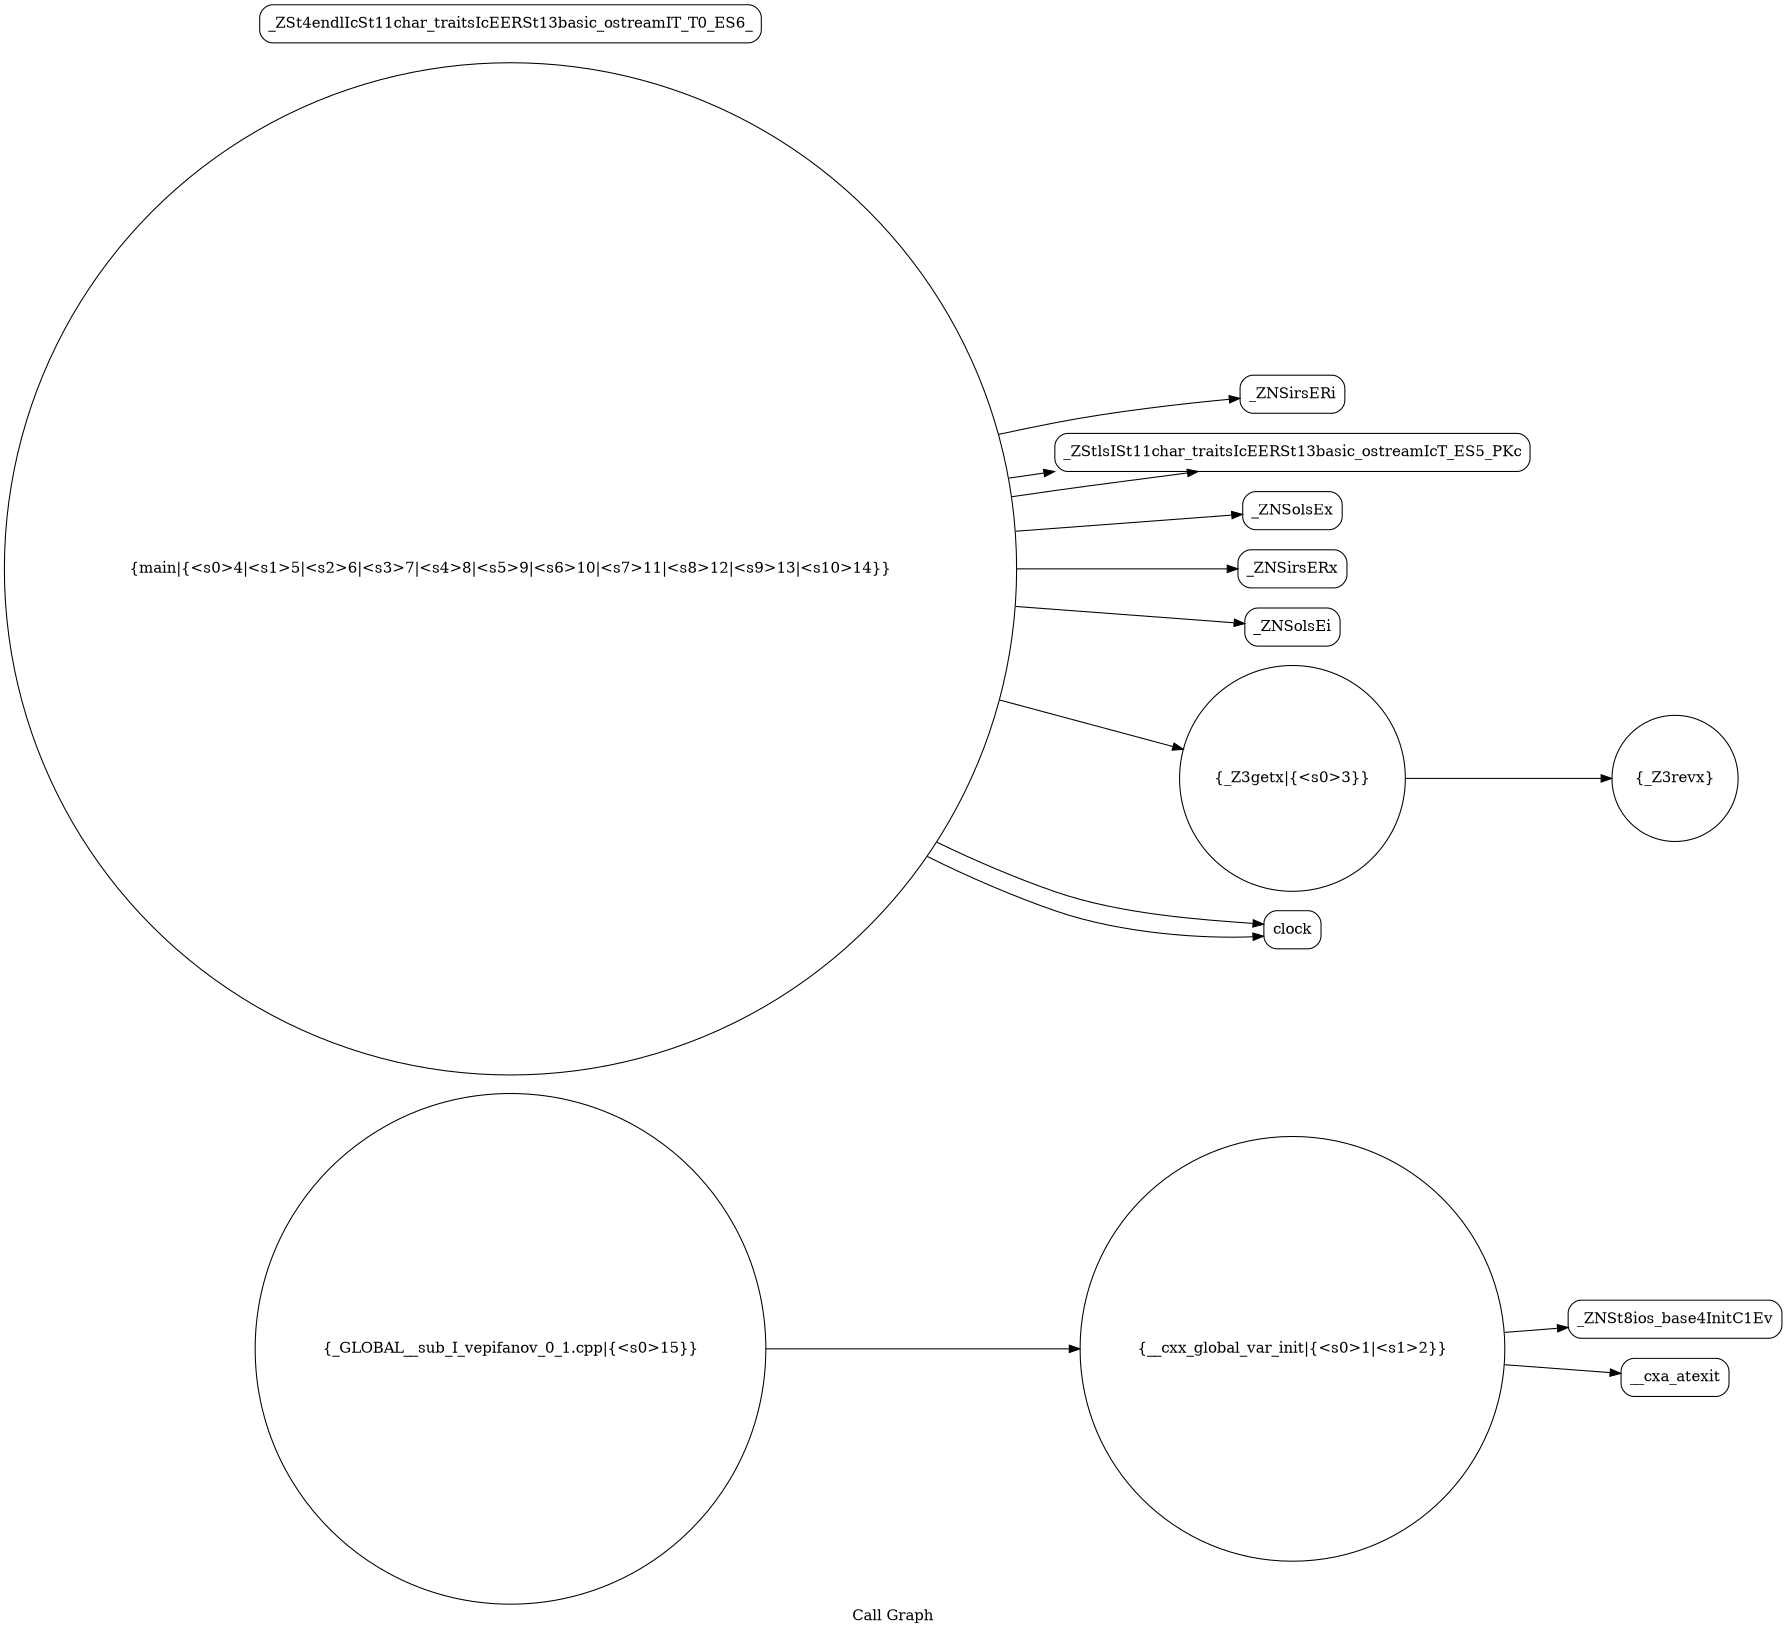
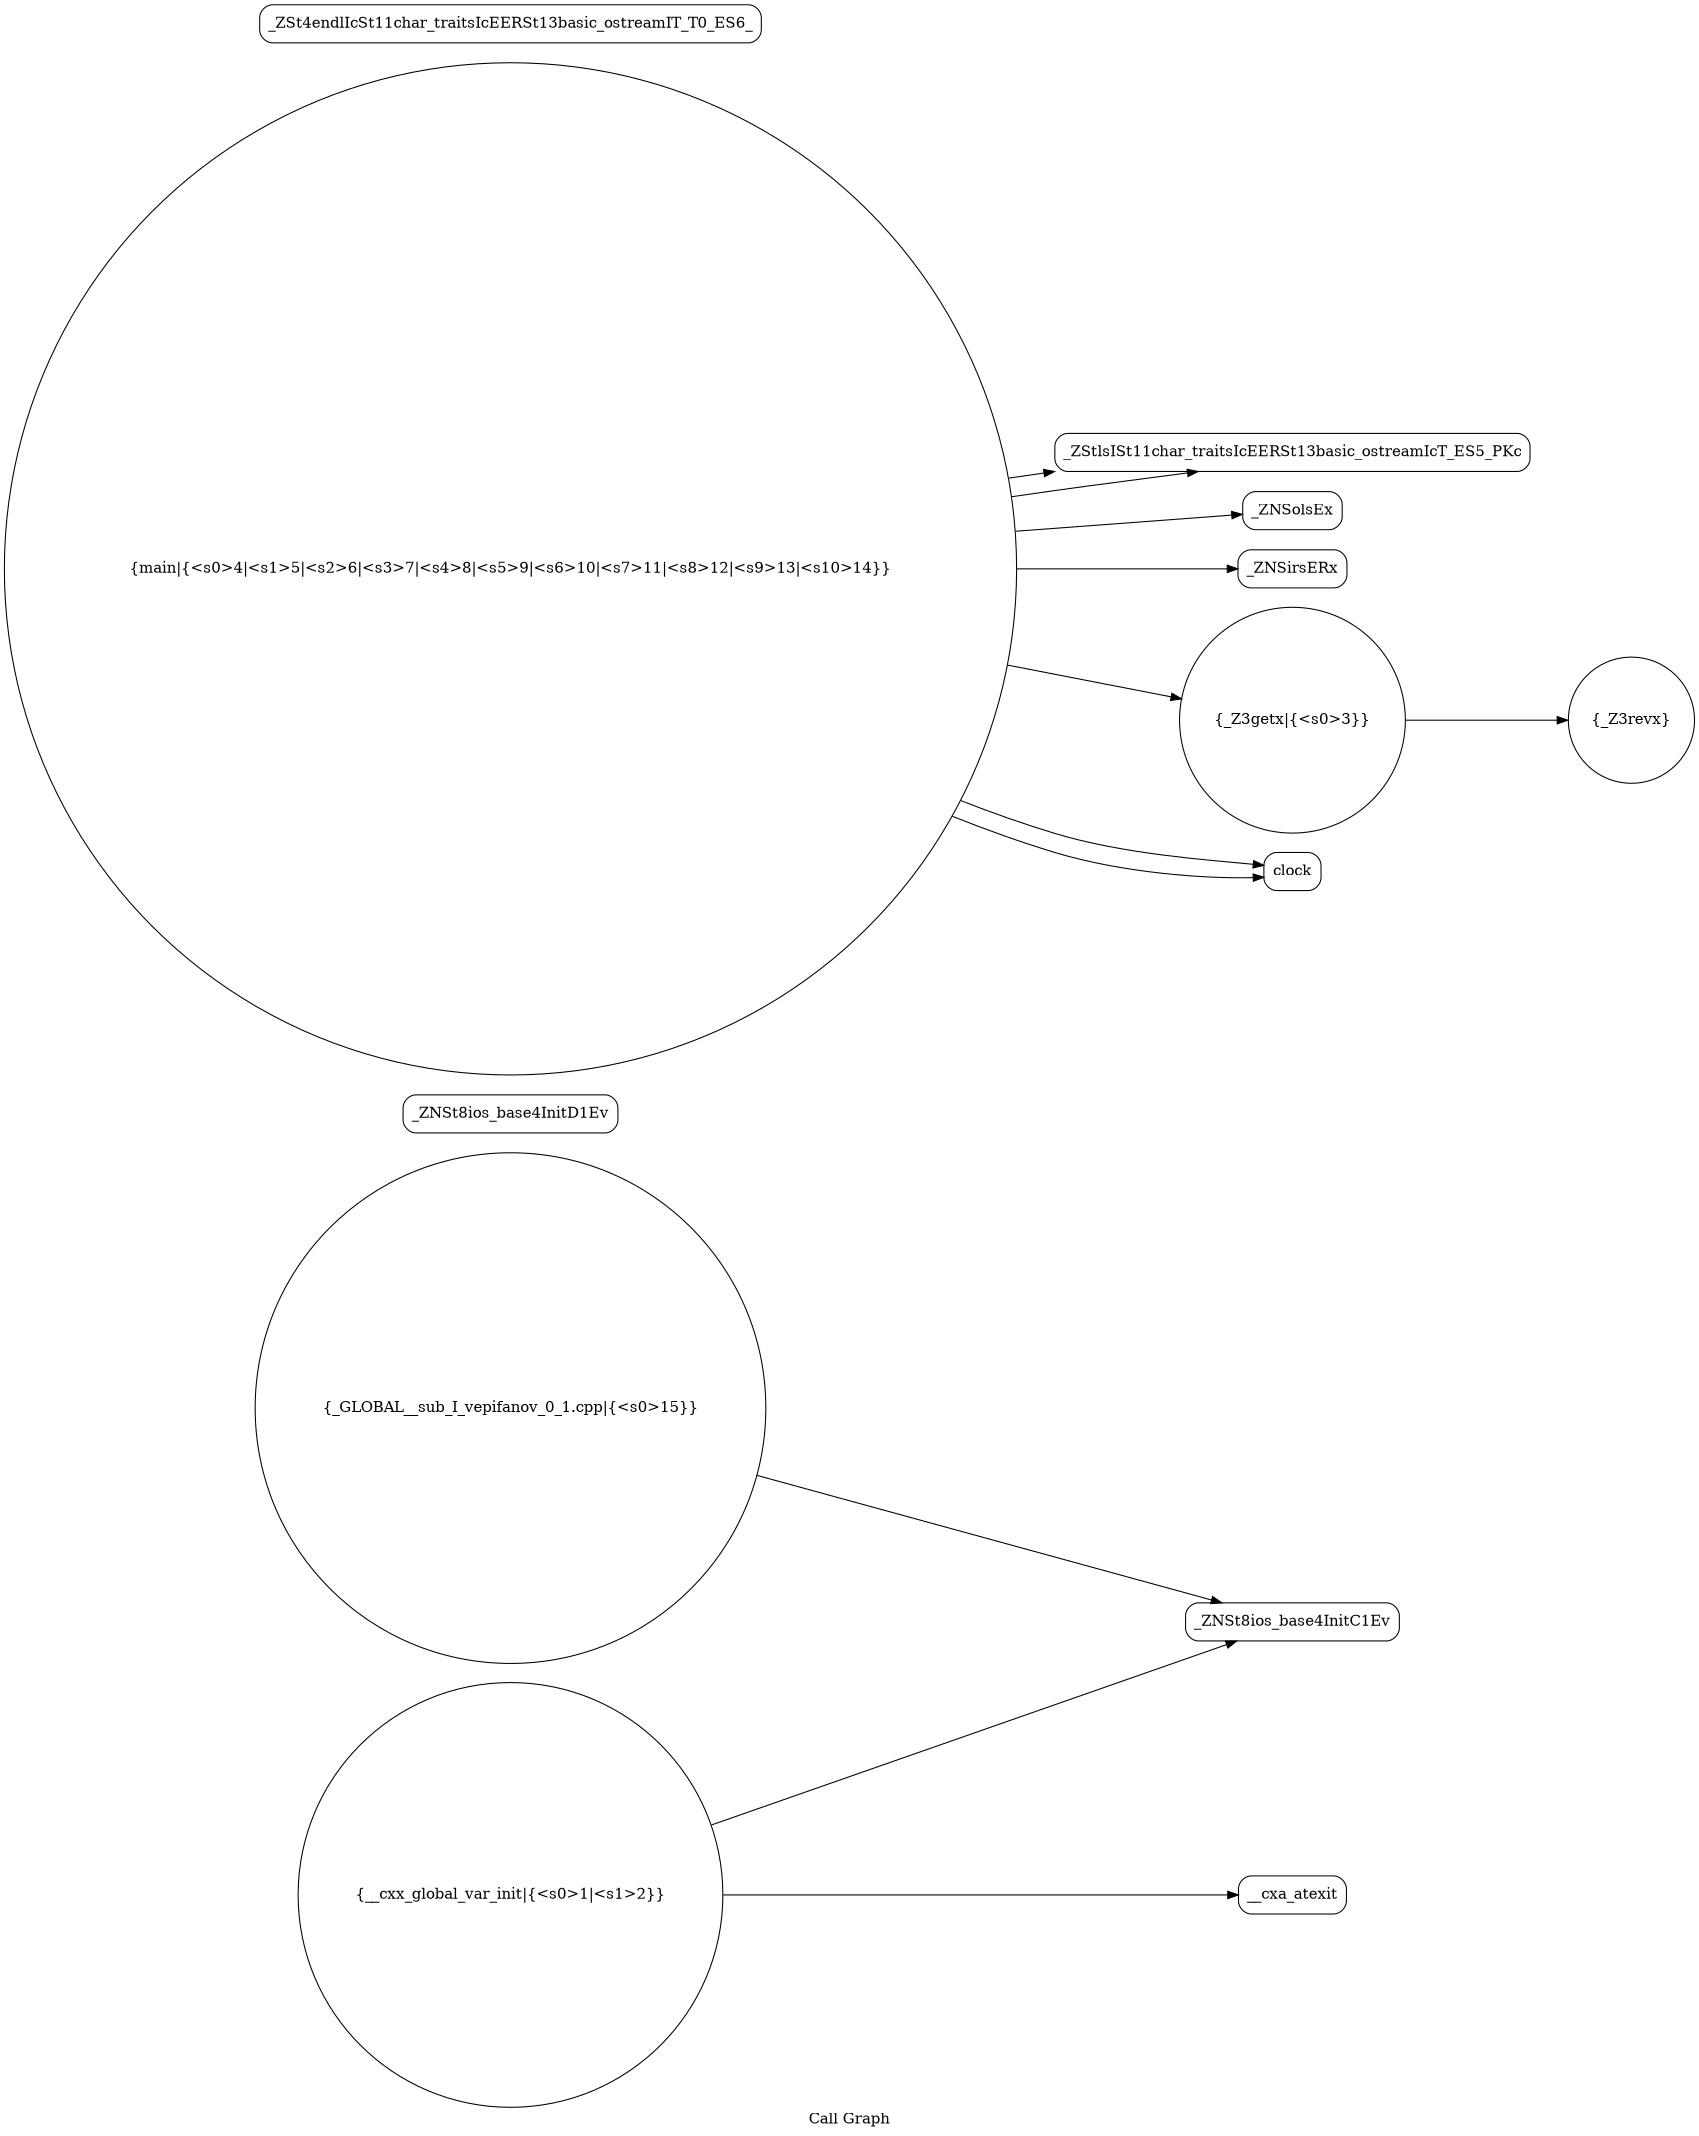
(1292, 394) -> none
(1292, 627) -> none
none -> (510, 1114)
(917, 1349) -> (984, 1538)
